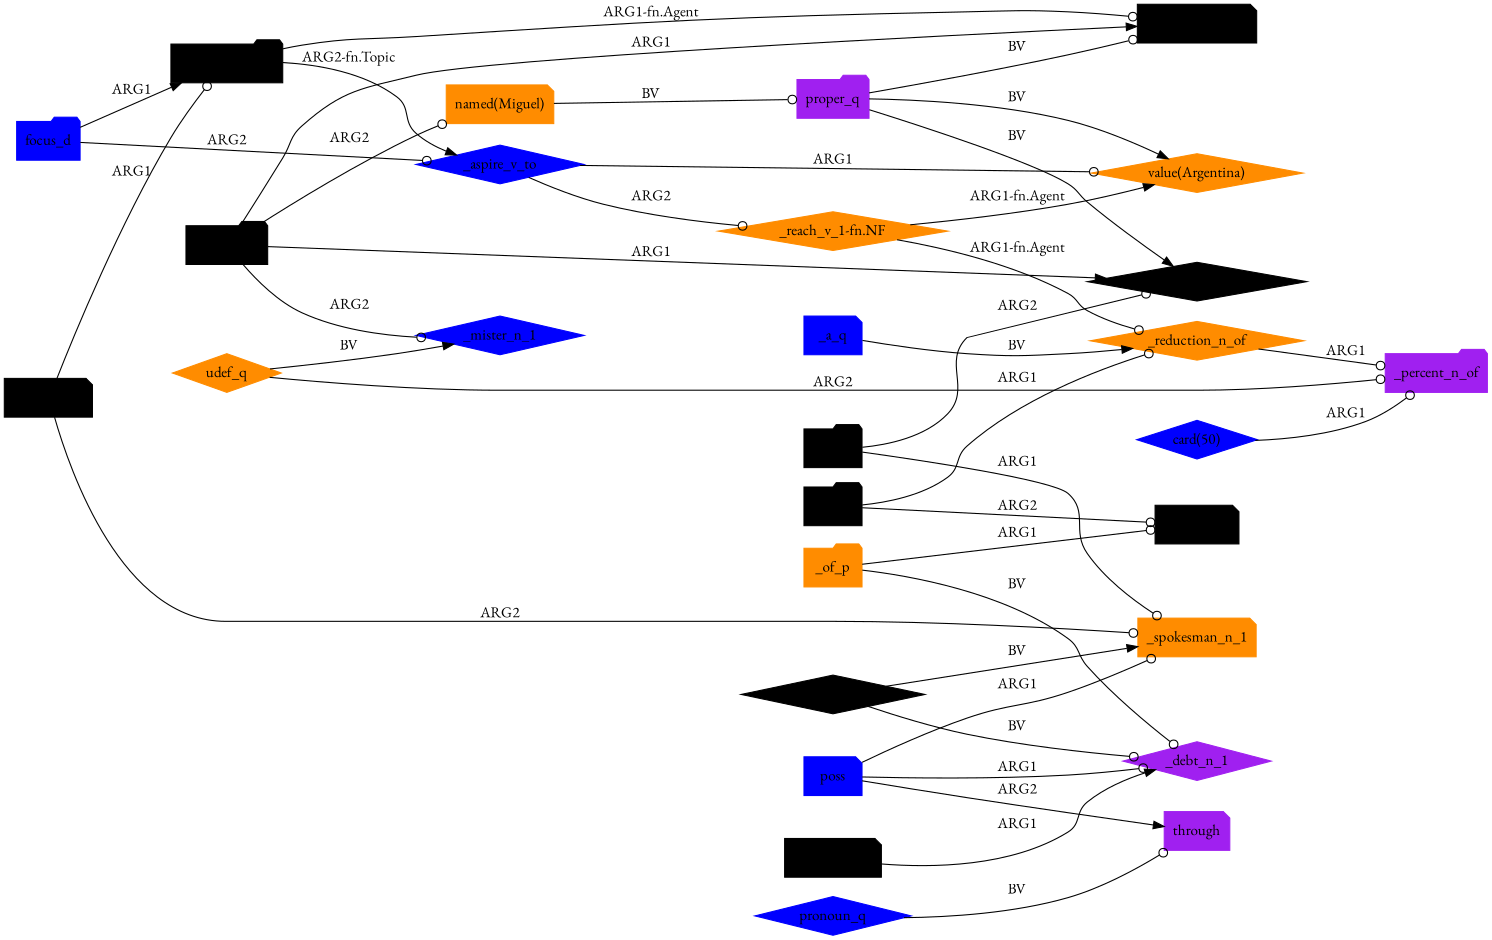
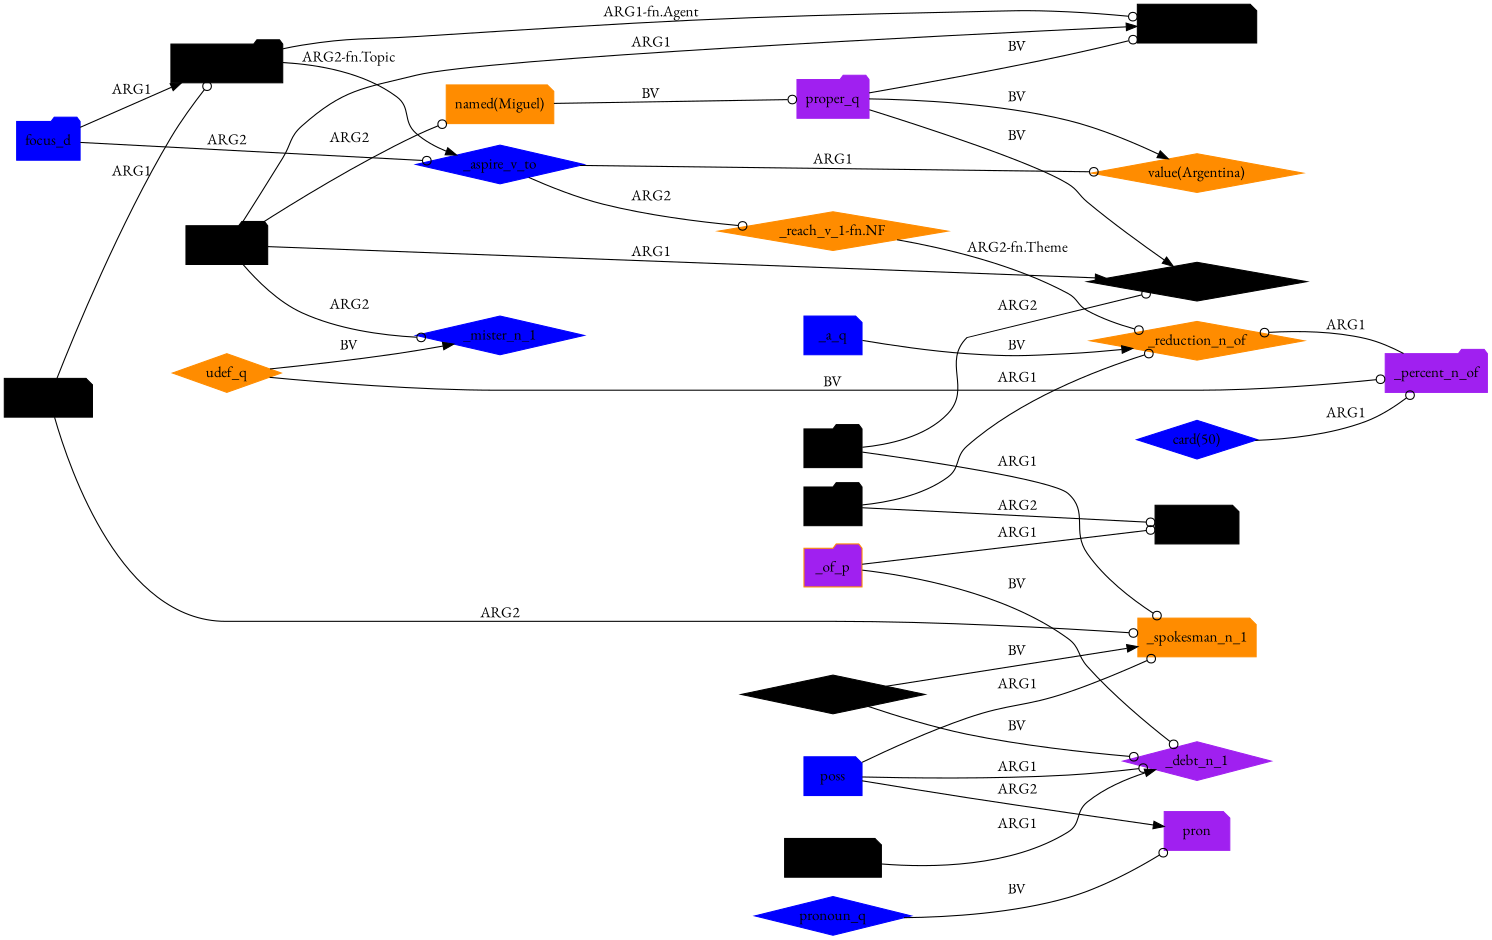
(1028, 211) -> none
(1017, 248) -> (1017, 248)
(1317, 357) -> (1338, 334)
(833, 382) -> (833, 382)
(833, 568) -> (833, 568)
(1197, 831) -> (1197, 831)
